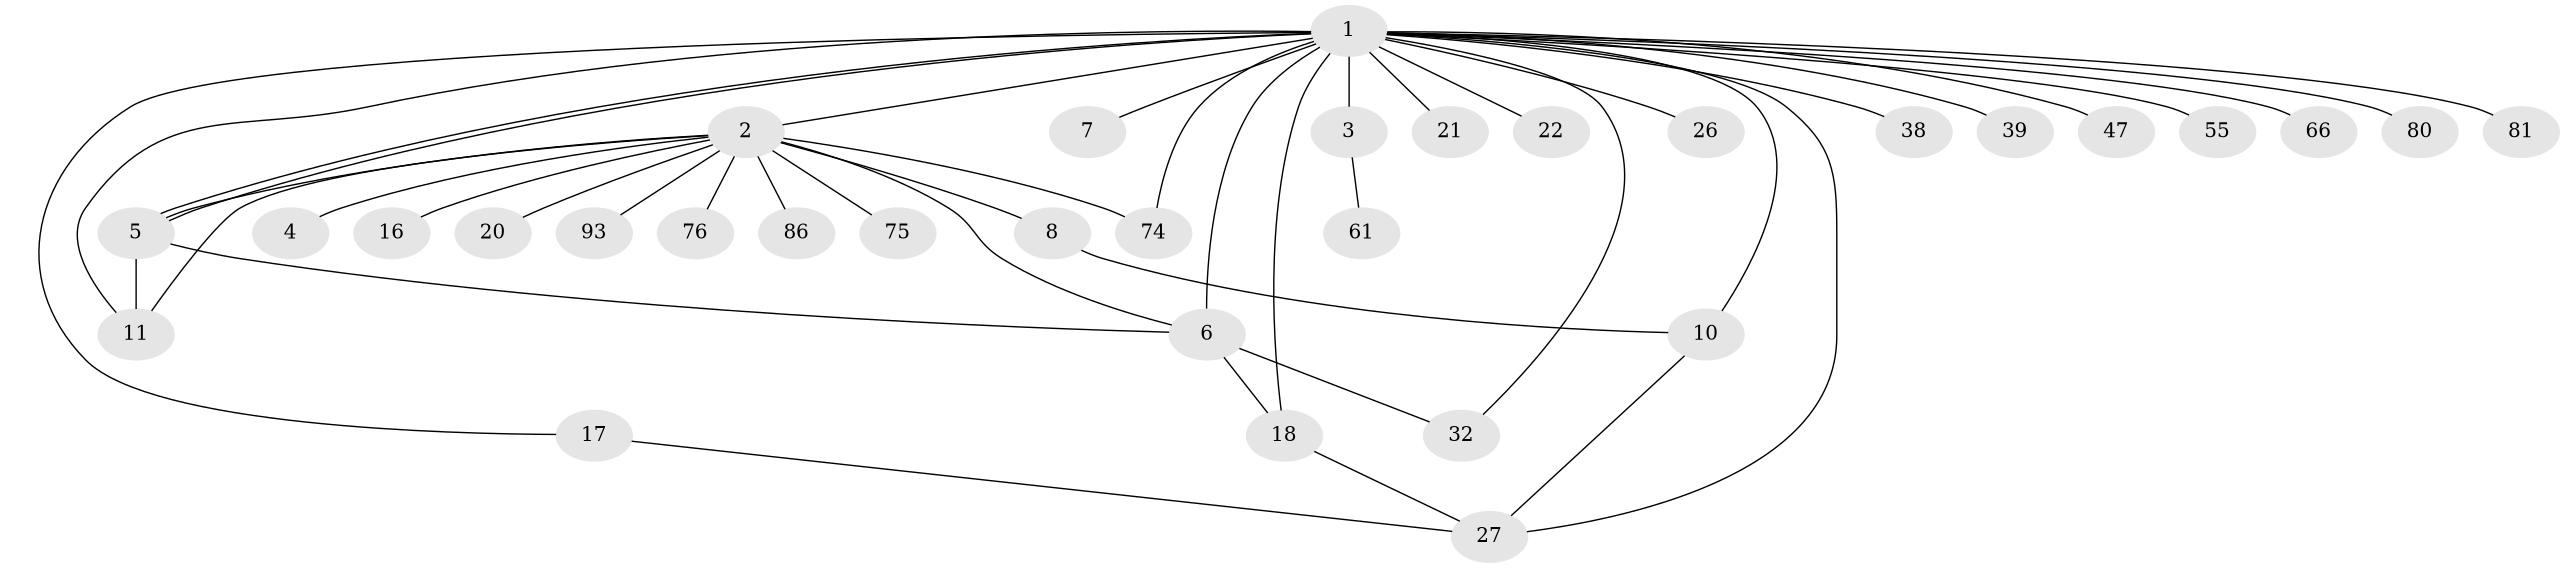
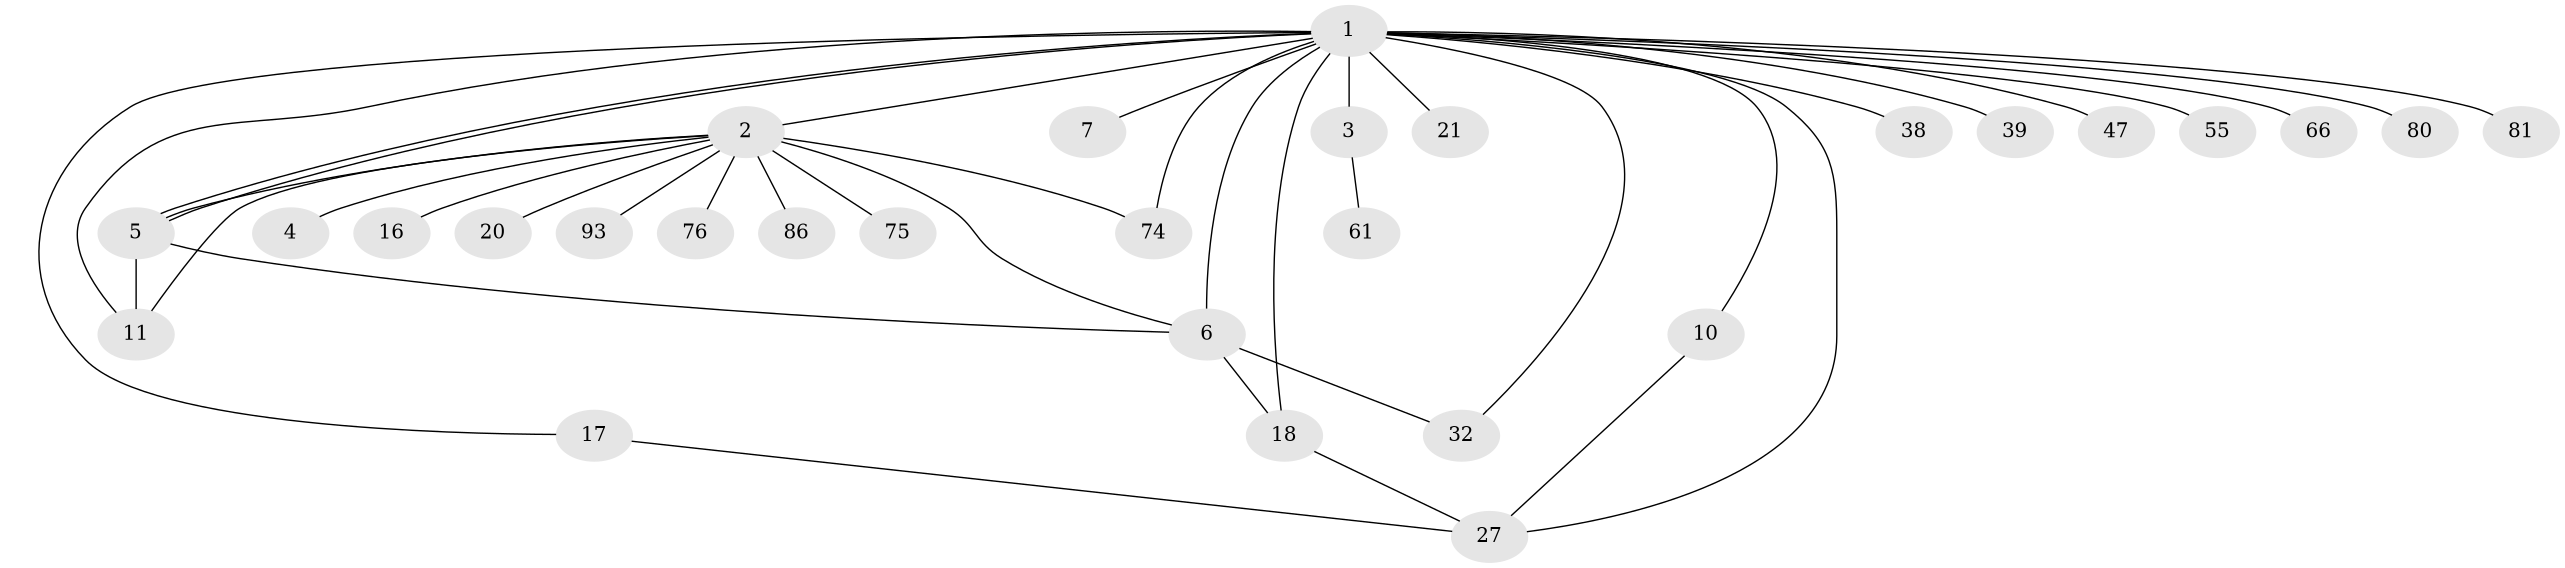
(1551, 132) -> none
(1706, 132) -> none
(1053, 233) -> none
